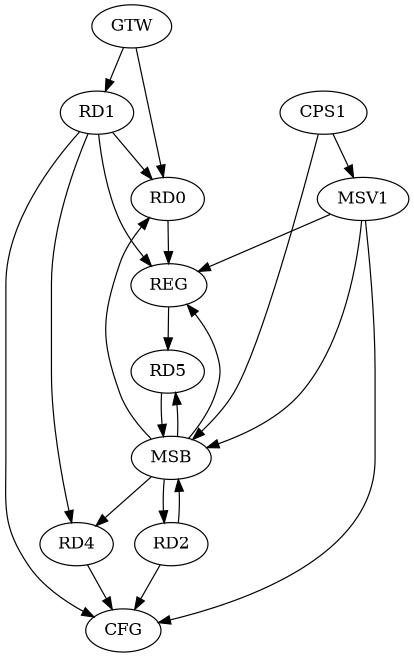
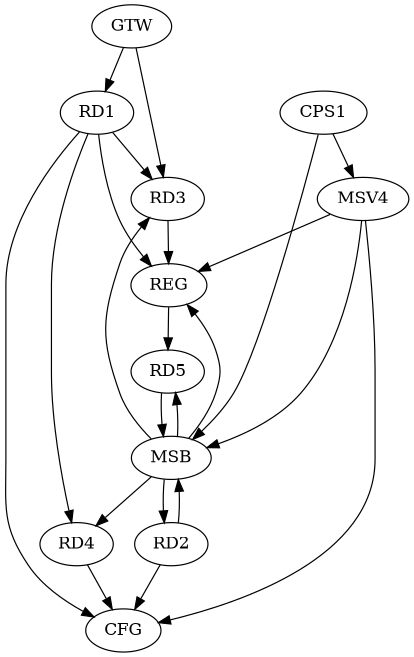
(168, 199) -> (168, 199)
(363, 199) -> (363, 199)
